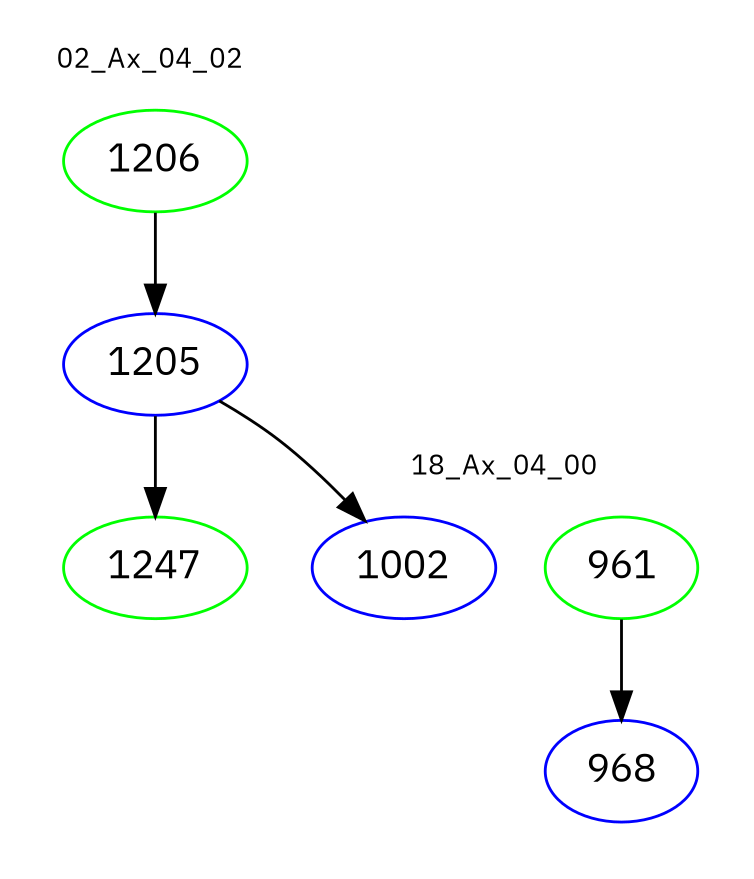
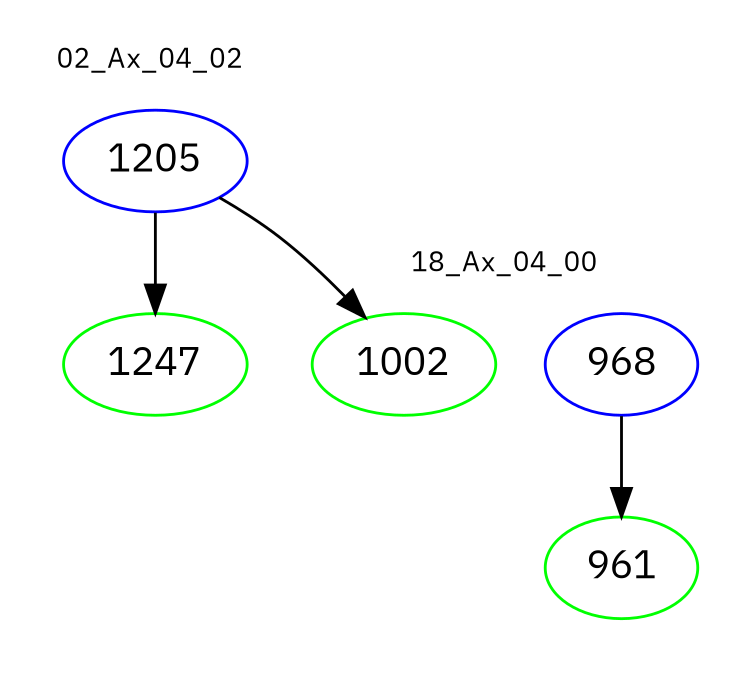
(155, 161) -> none
(404, 568) -> (404, 364)
(622, 656) -> (622, 452)
